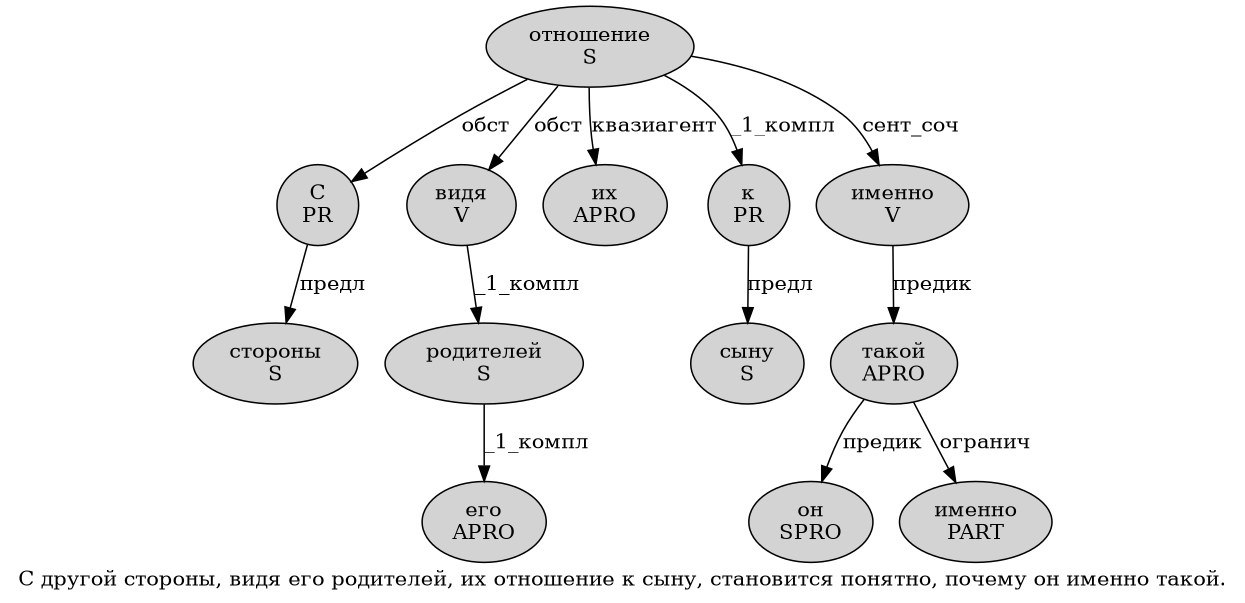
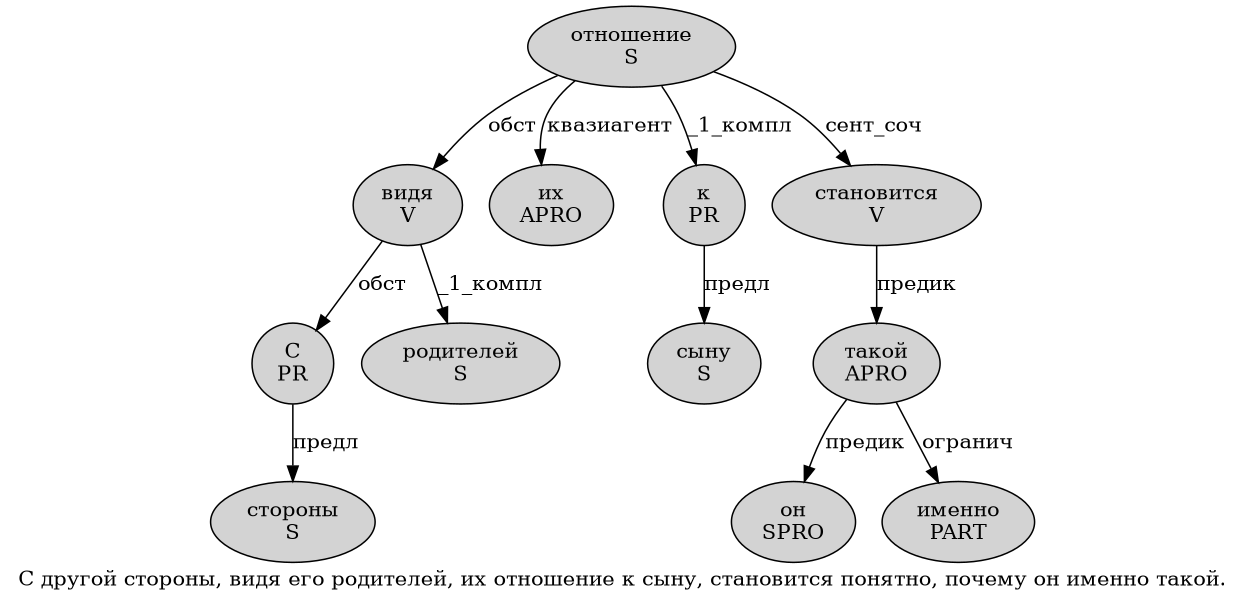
(445, 124) -> (354, 280)
(893, 205) -> (877, 205)
(484, 522) -> none
